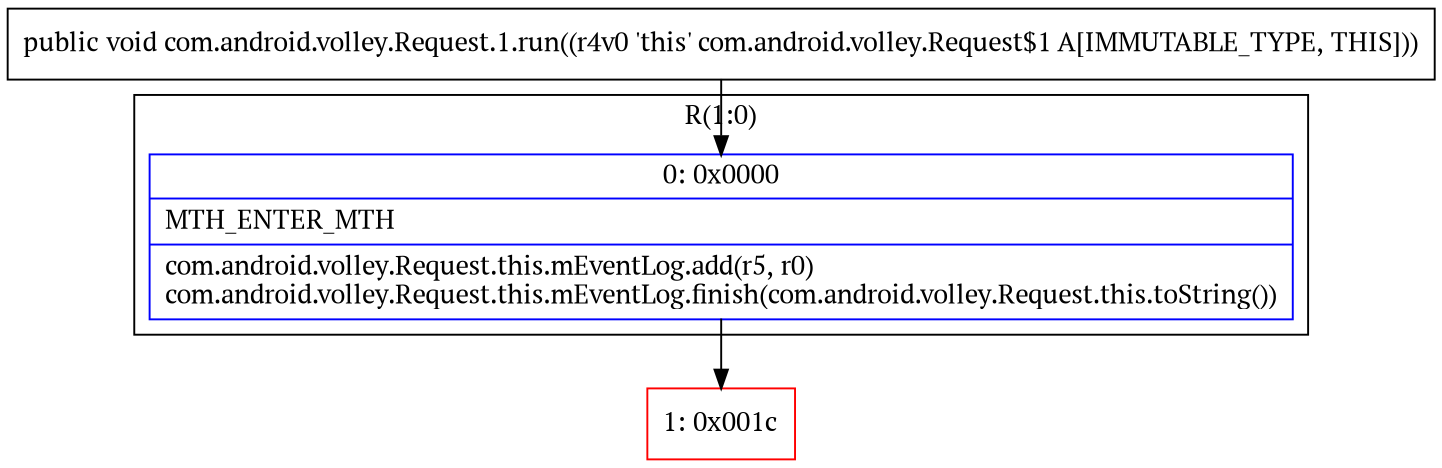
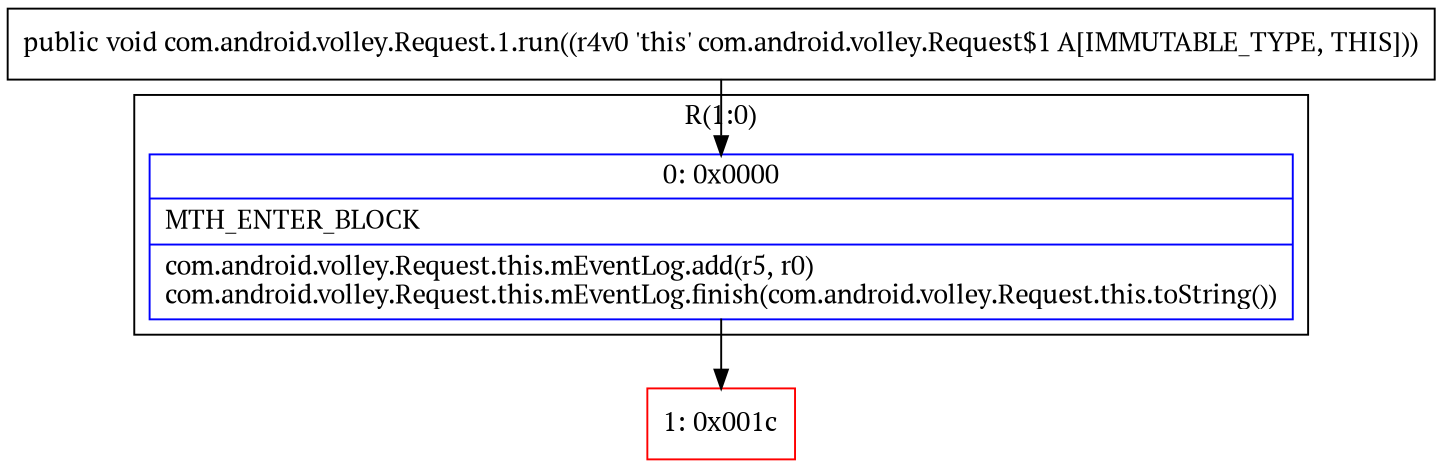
(281, 221) -> (293, 221)
